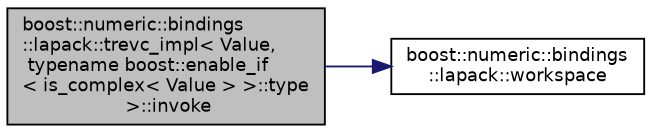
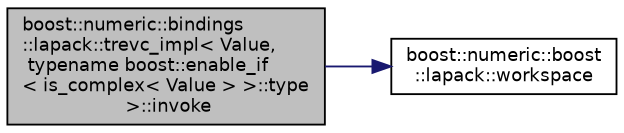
(518, 66) -> (504, 66)
